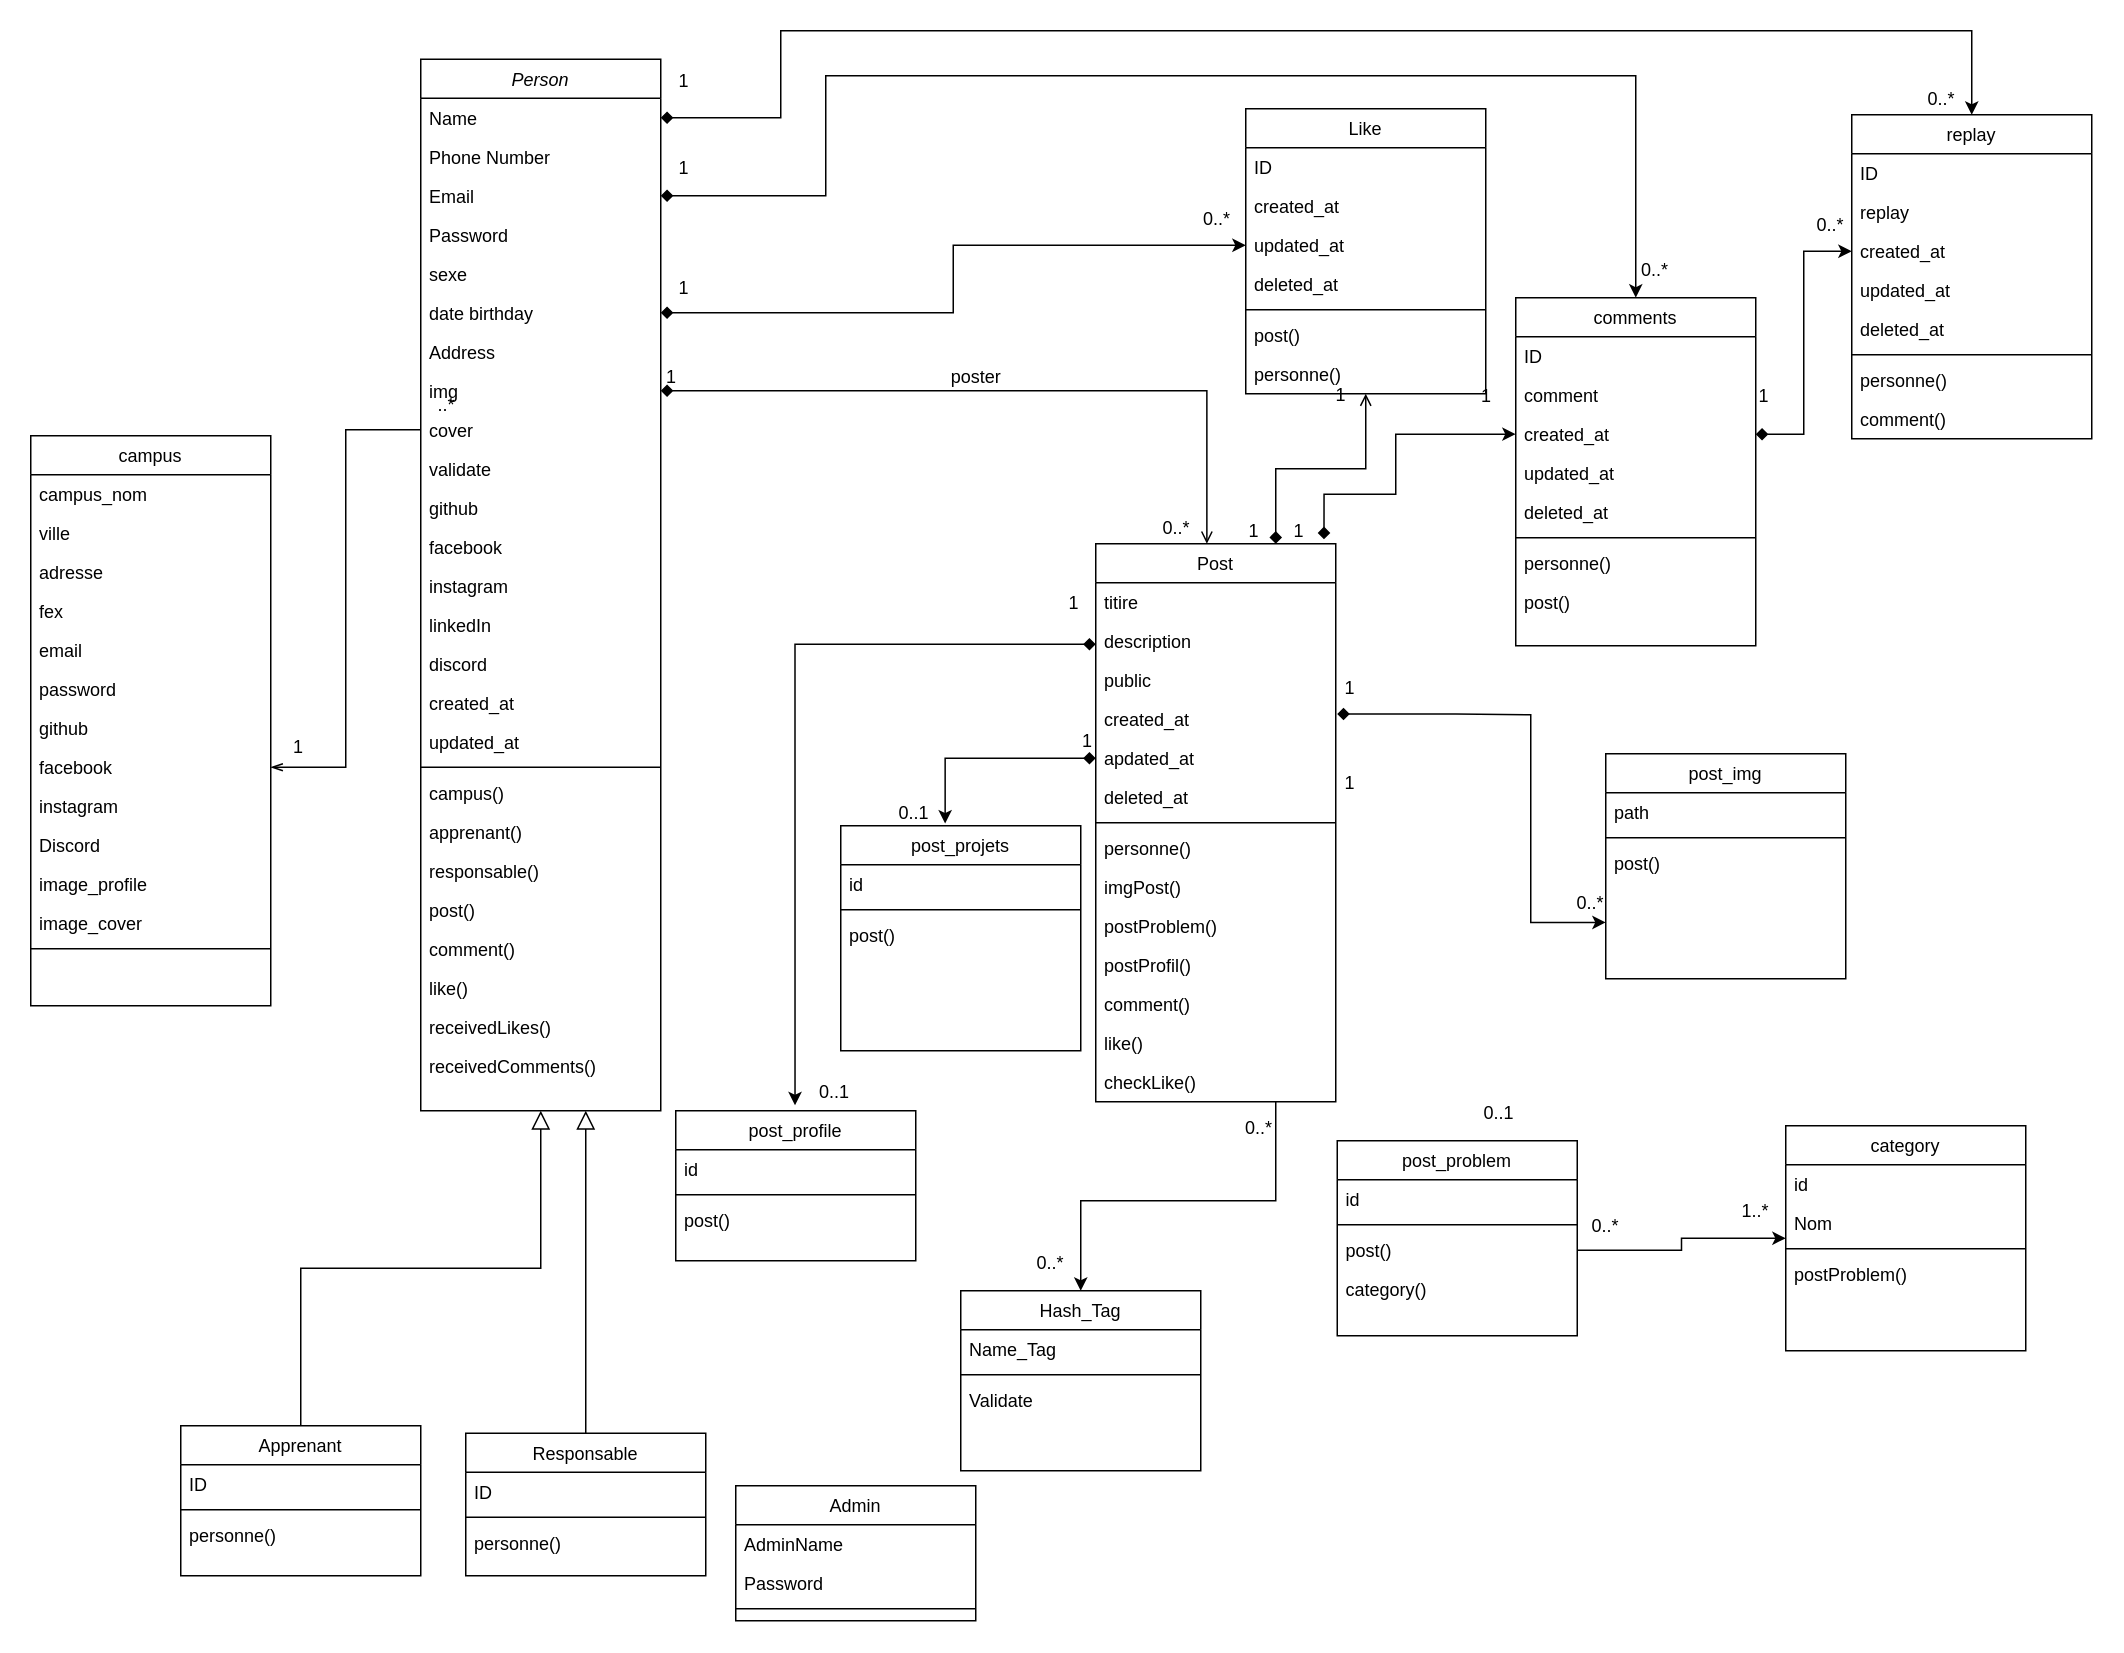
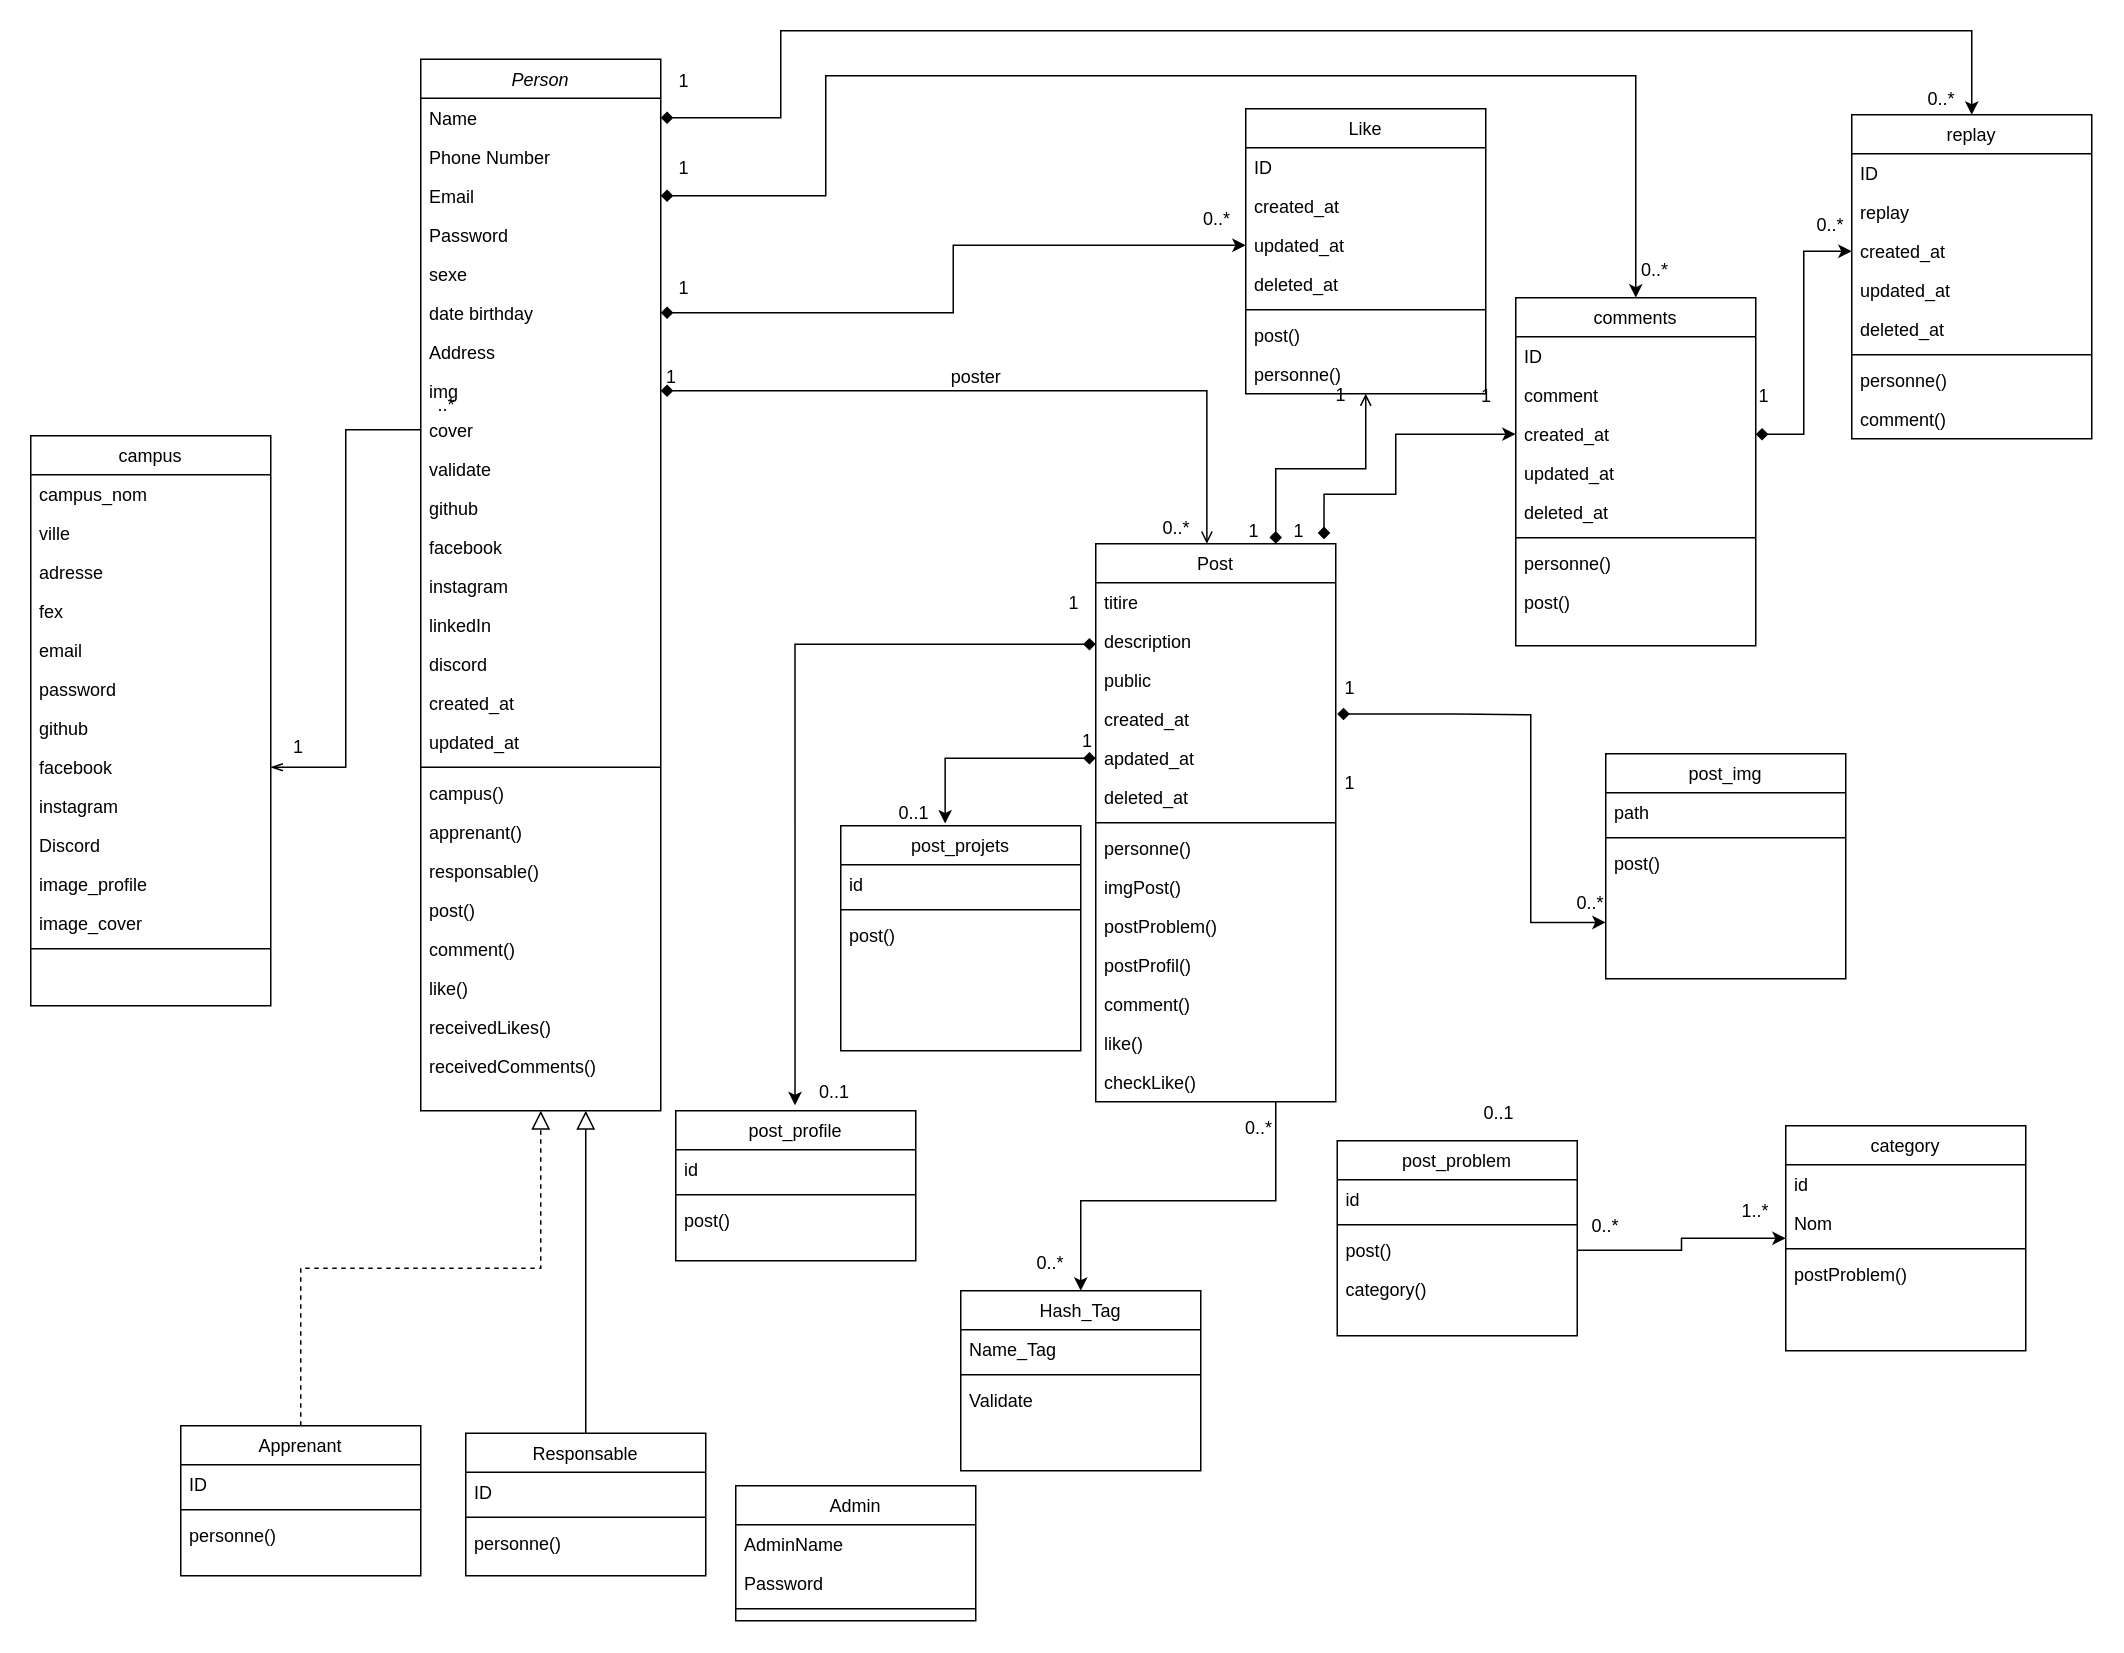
(412, 1268) -> (412, 1268)
